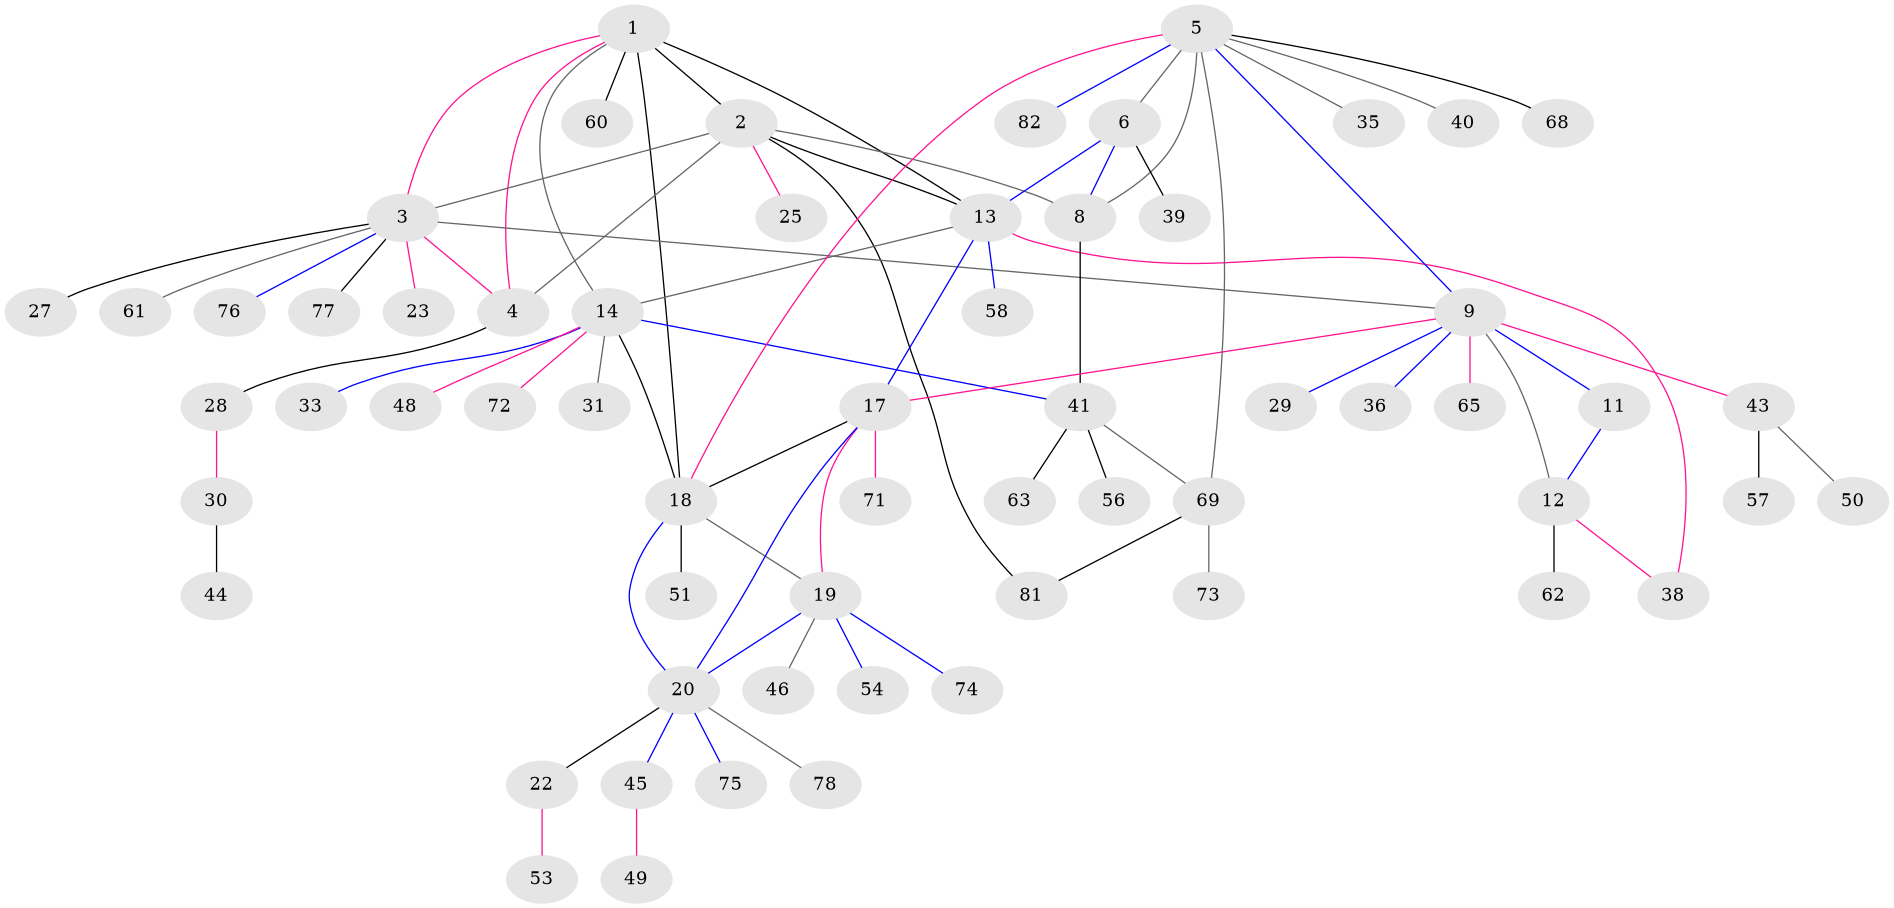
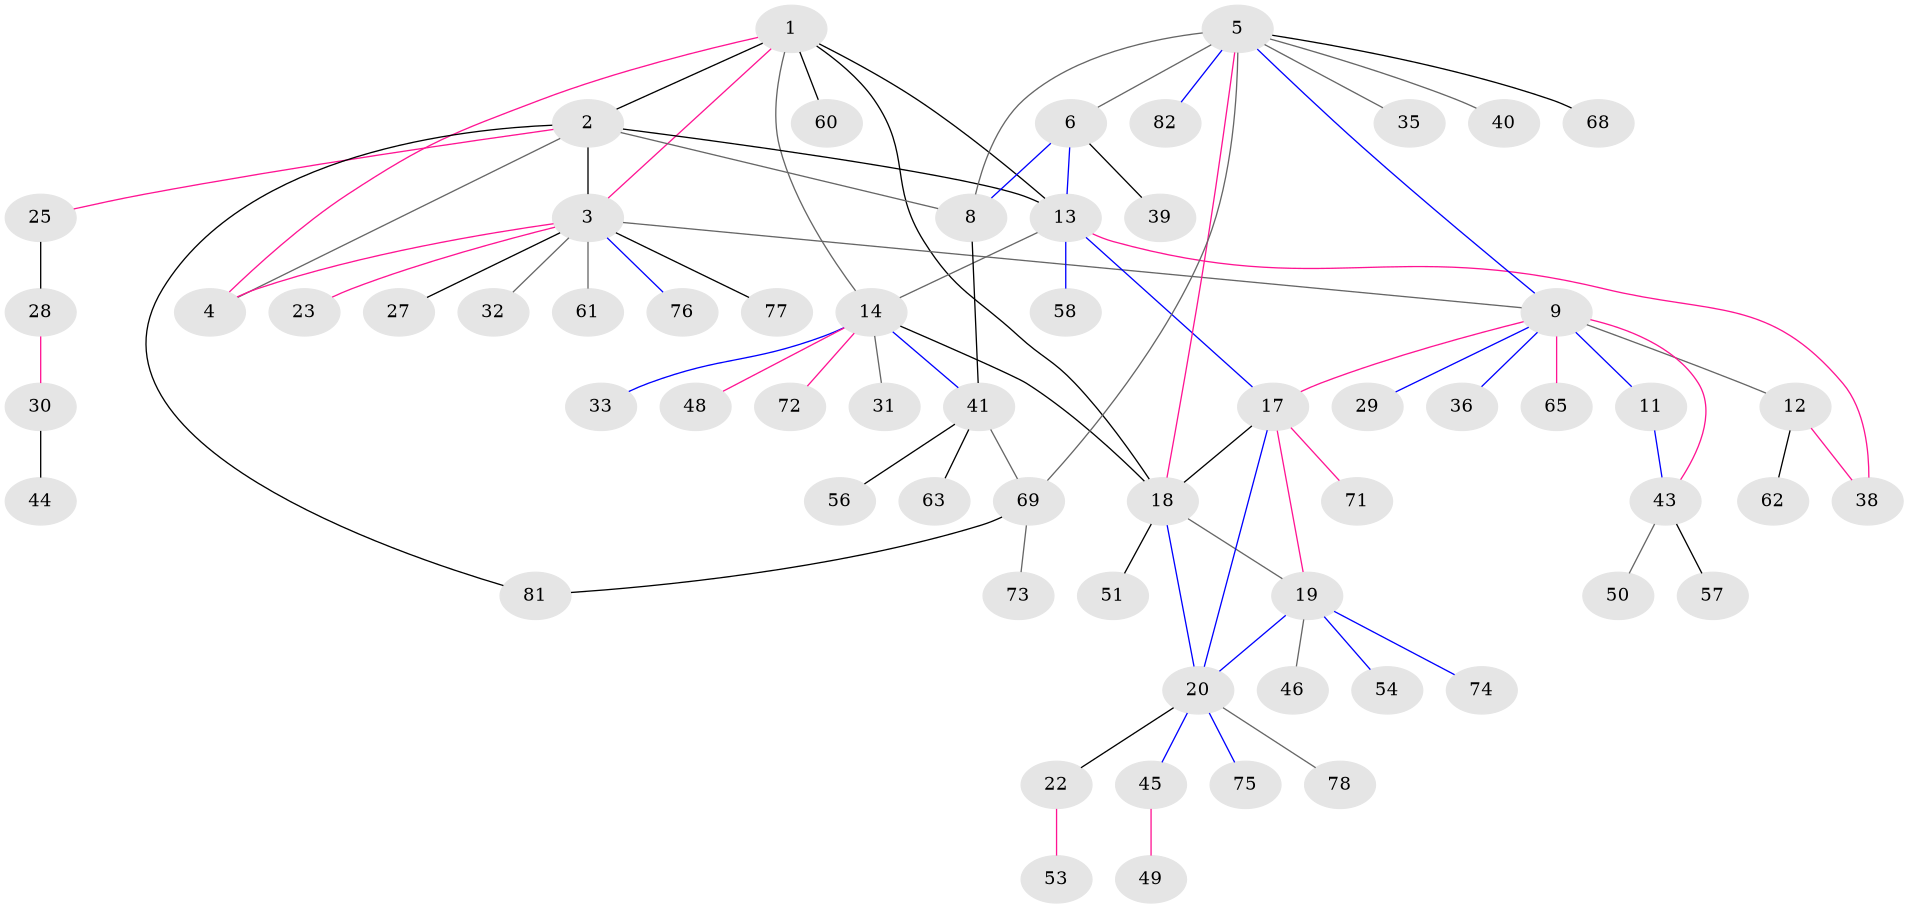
(572, 171) -> (588, 171)
none -> (494, 312)
(365, 360) -> (41, 265)
(1584, 454) -> (1658, 454)
